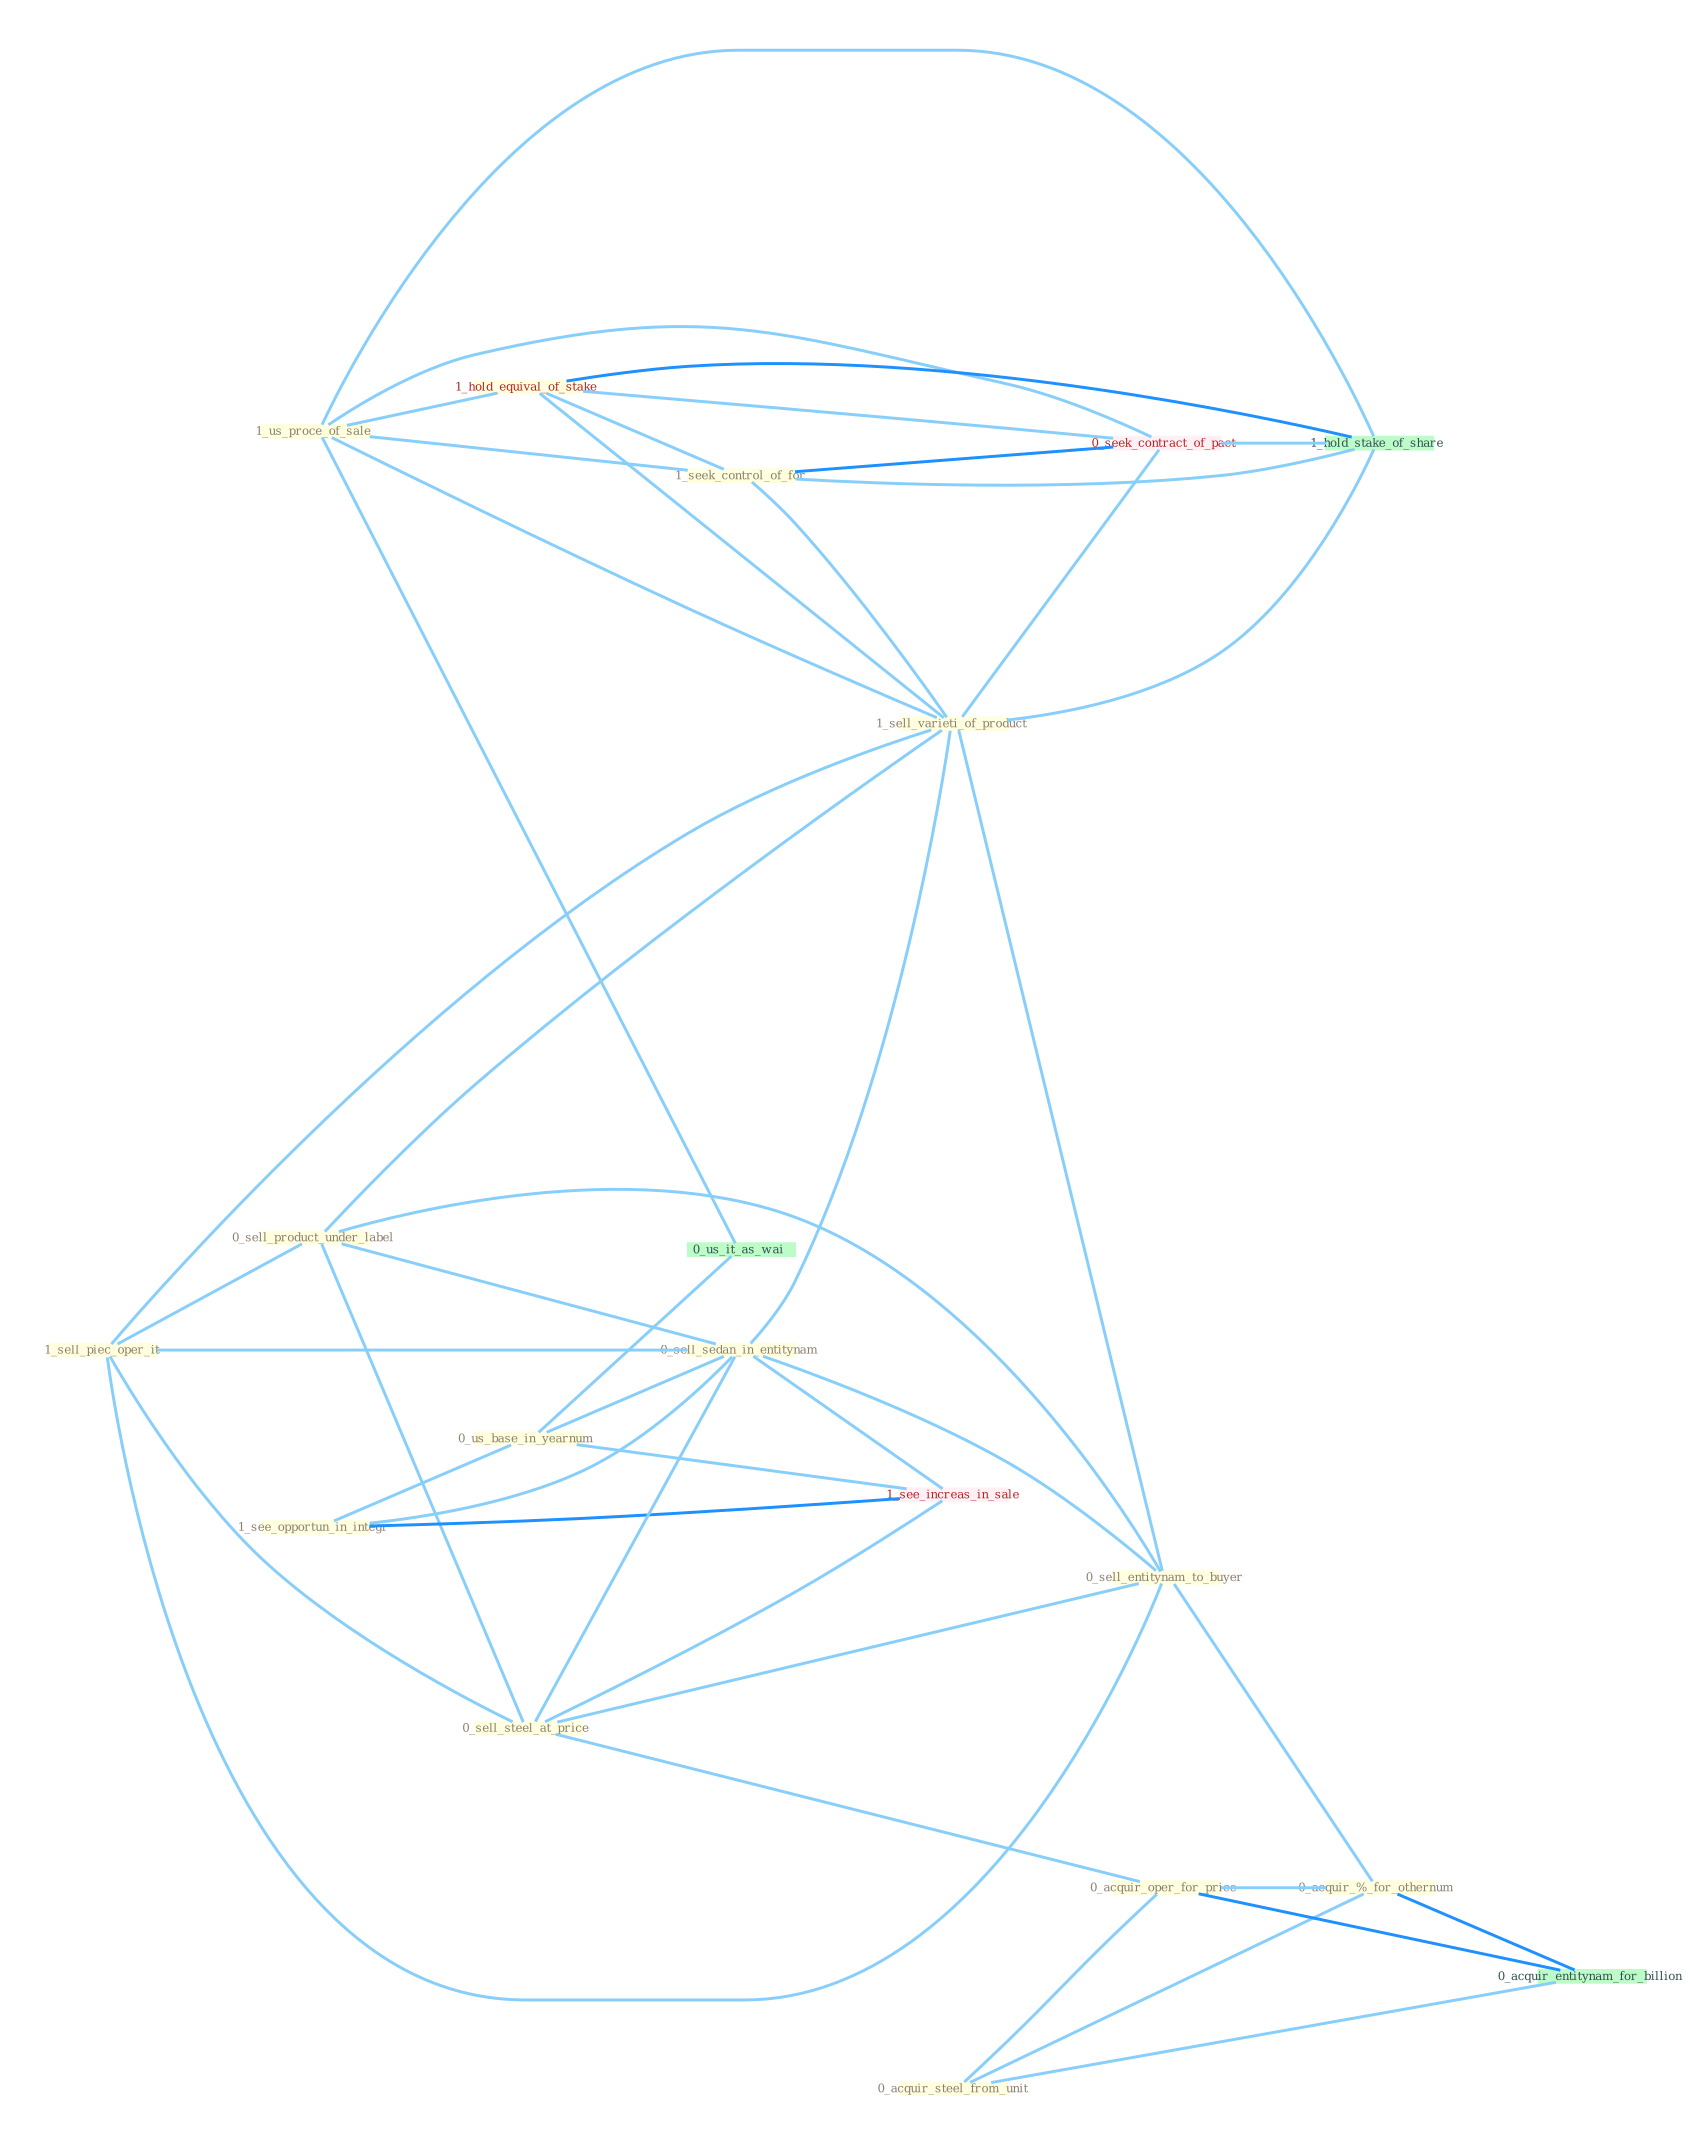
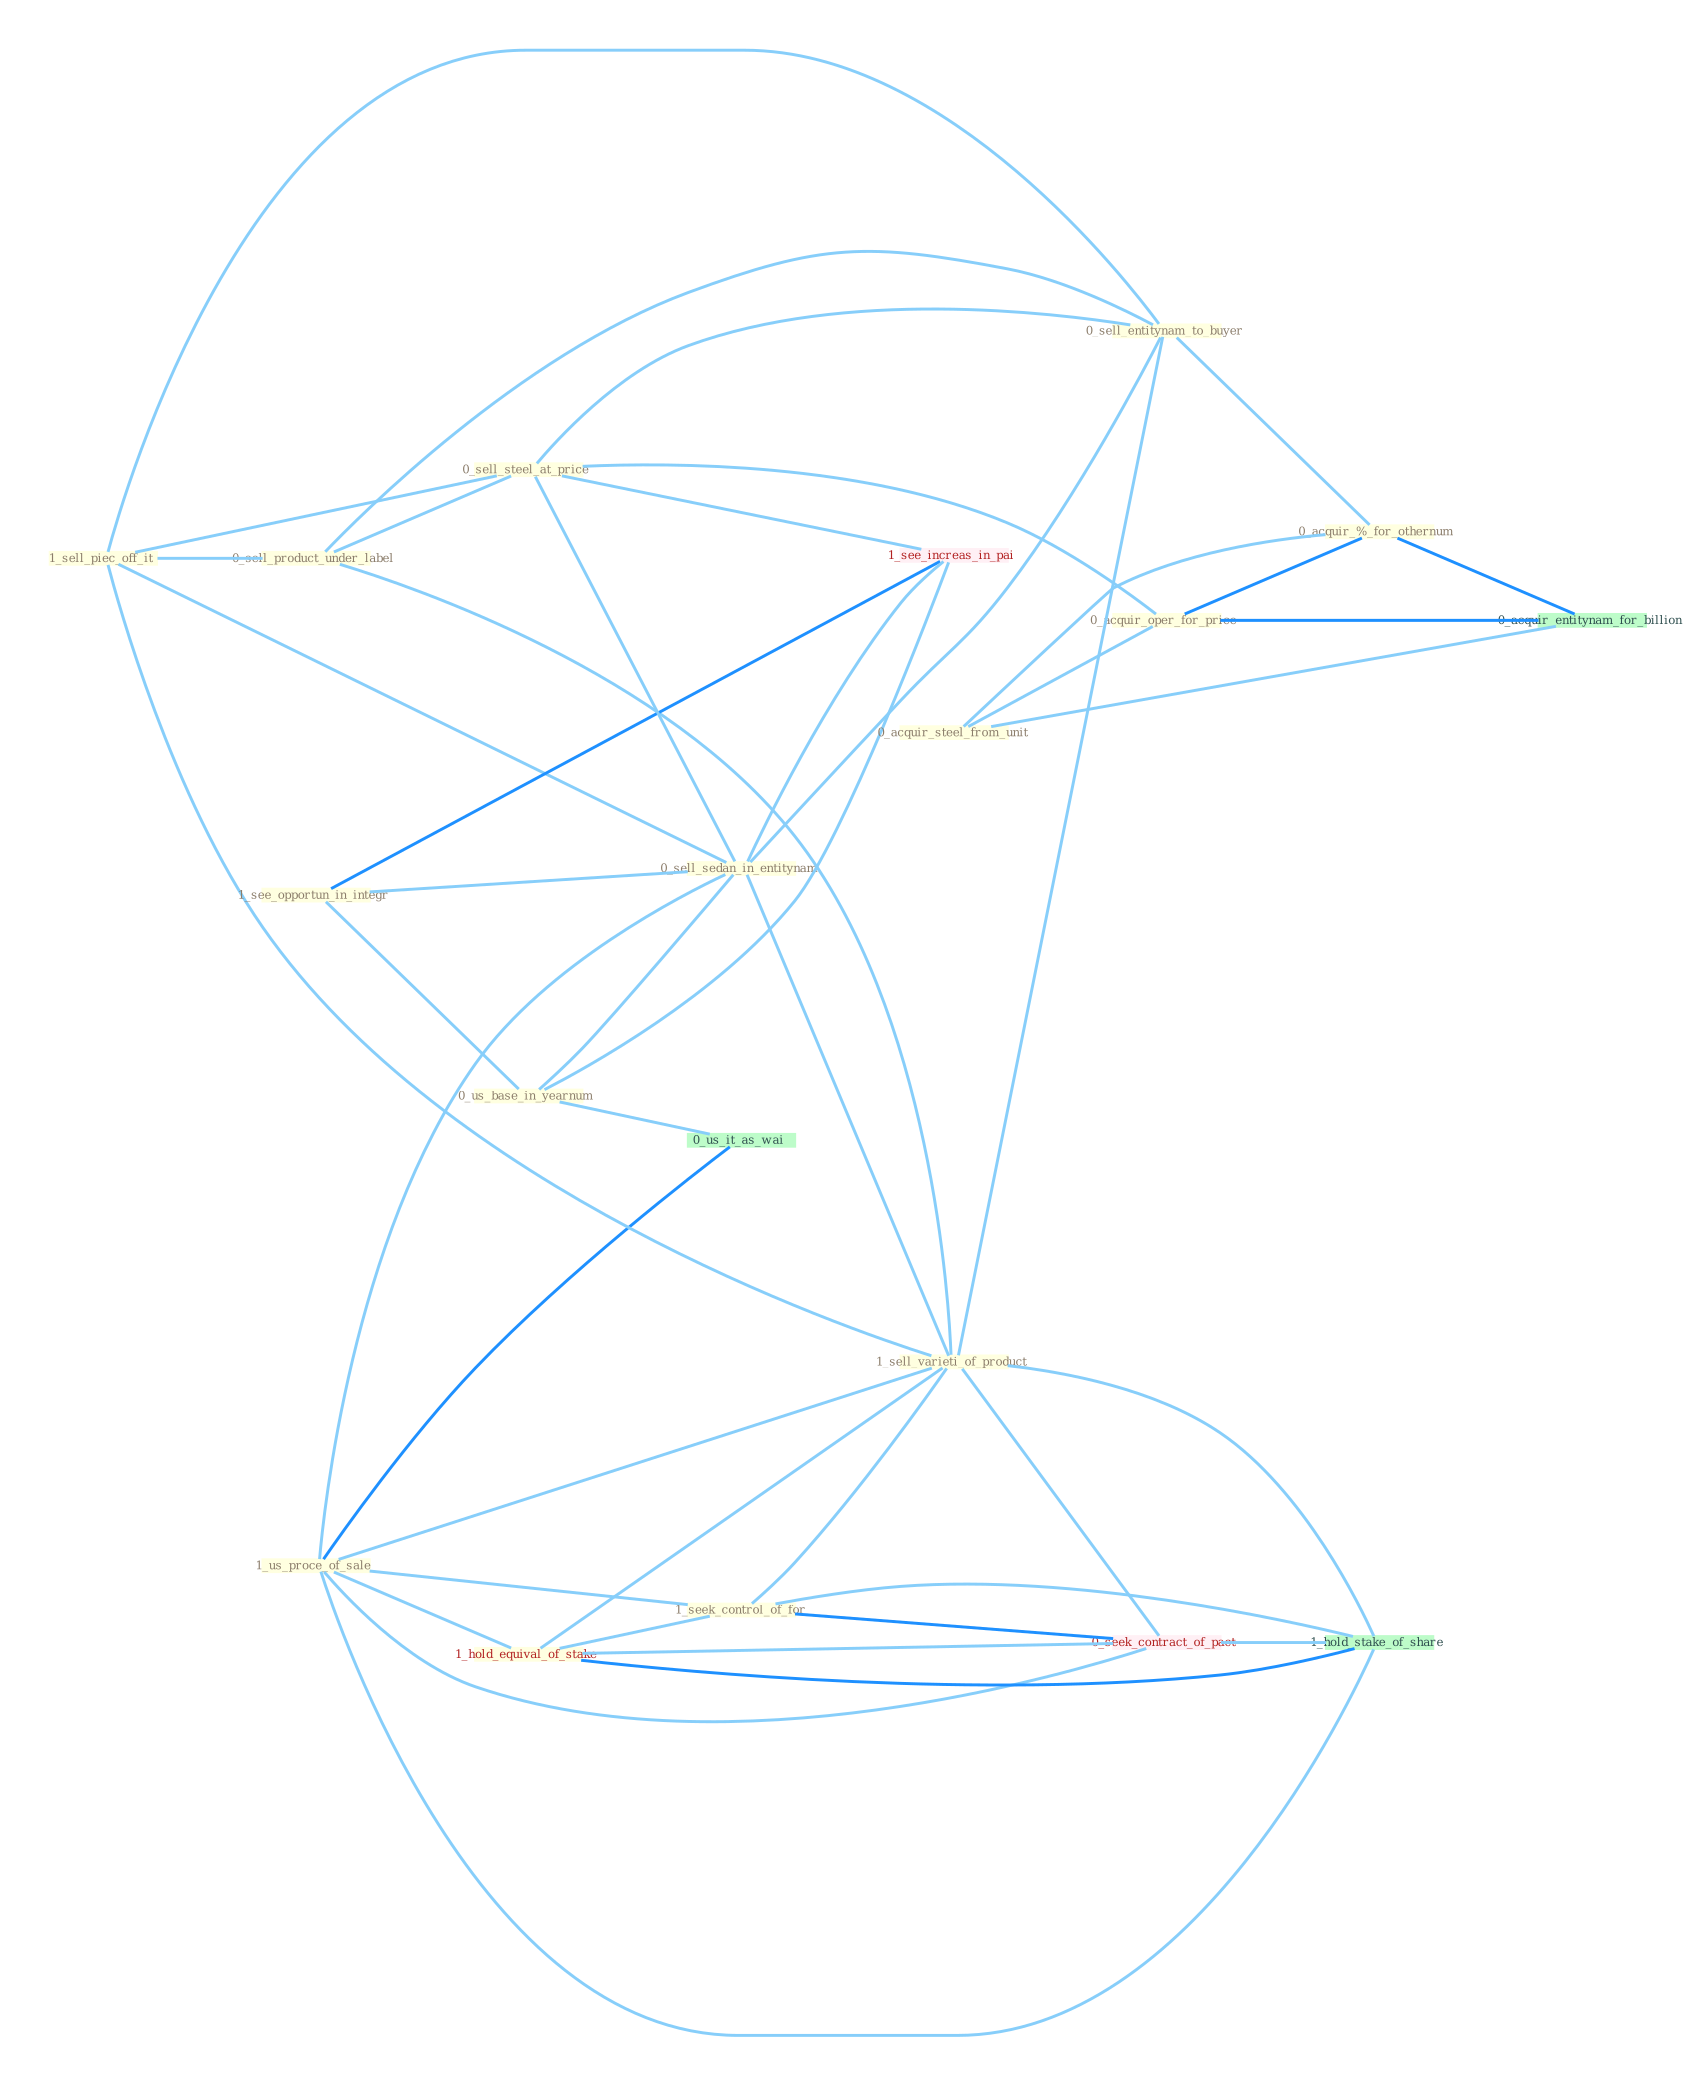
(529, 840) -> (508, 1335)
(529, 1294) -> (424, 1154)
(103, 1350) -> (103, 558)
(954, 1495) -> (954, 555)
(1274, 1888) -> (1273, 576)
